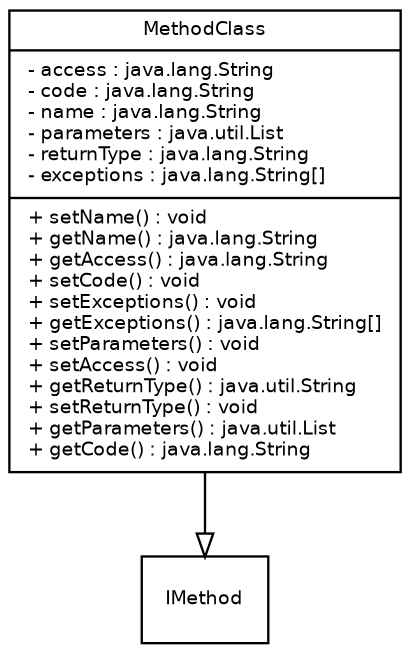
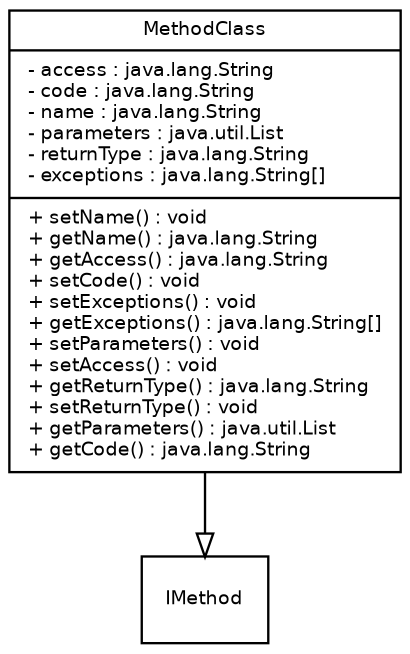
(193, 387) -> (199, 387)
